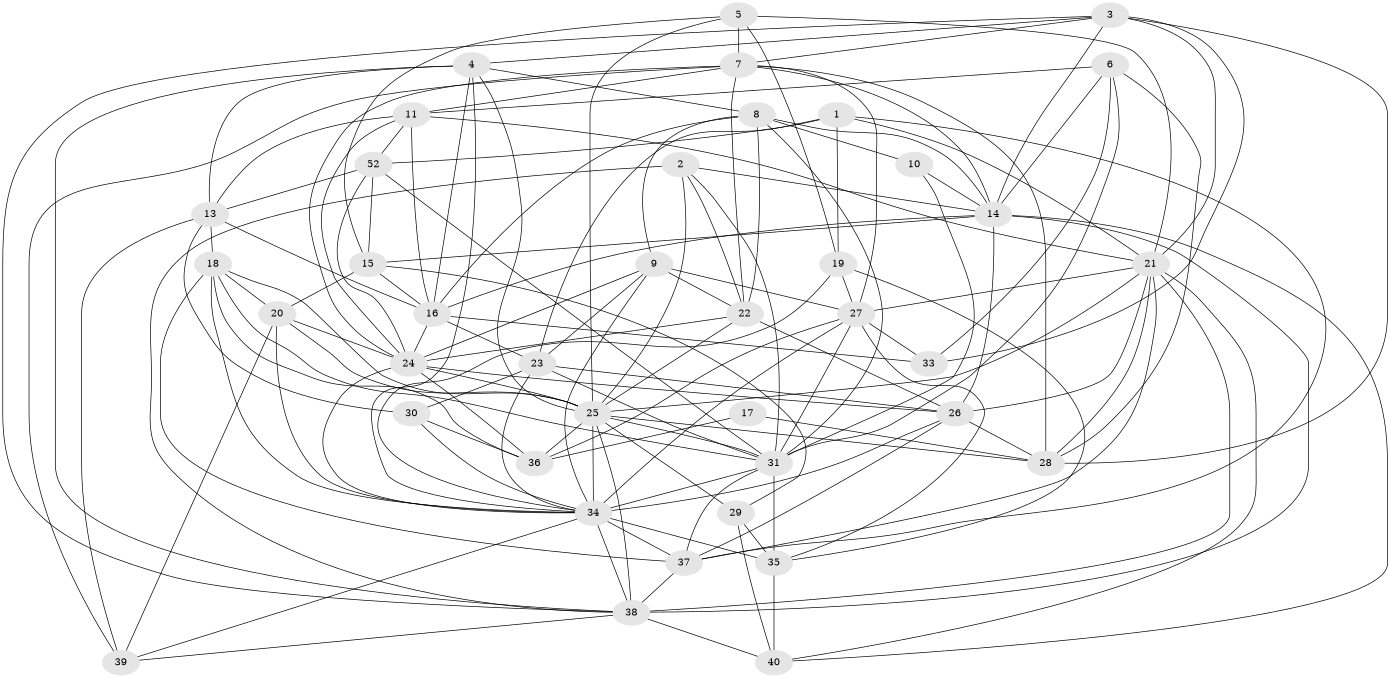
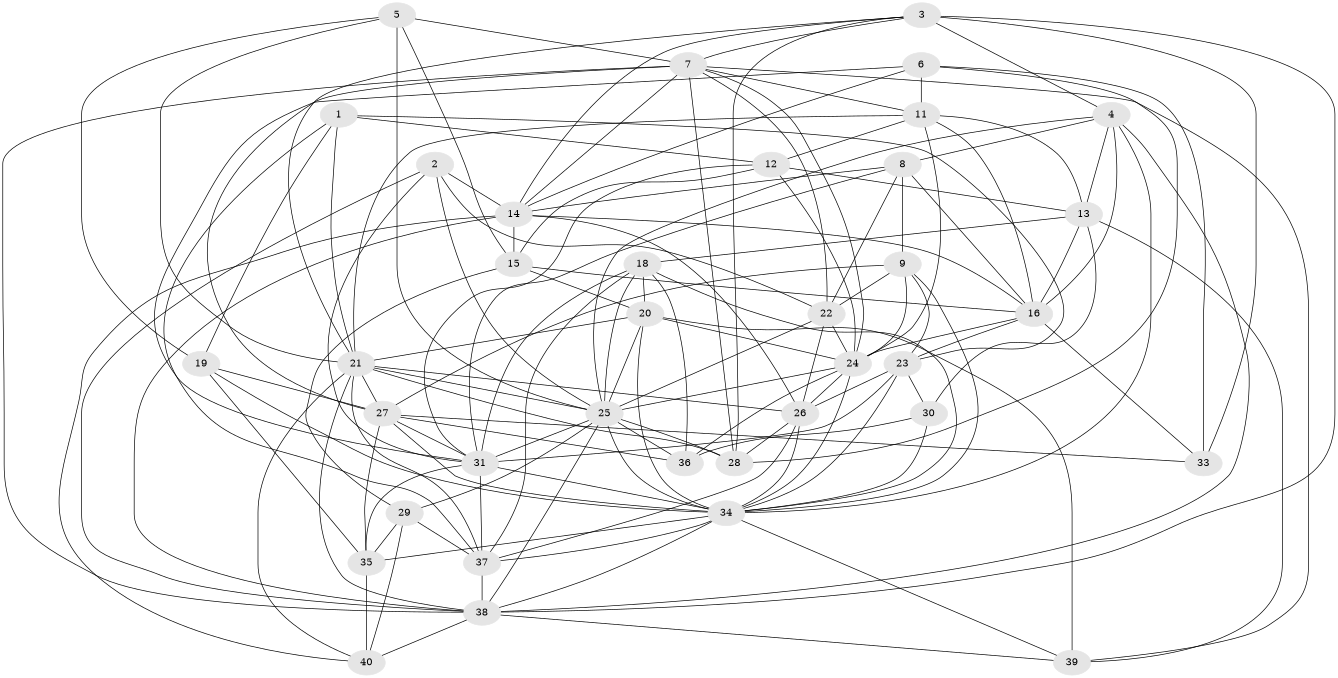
(374, 165) -> (771, 165)
(914, 165) -> none
none -> (3, 236)
none -> (494, 340)
(748, 414) -> none
none -> (443, 538)
